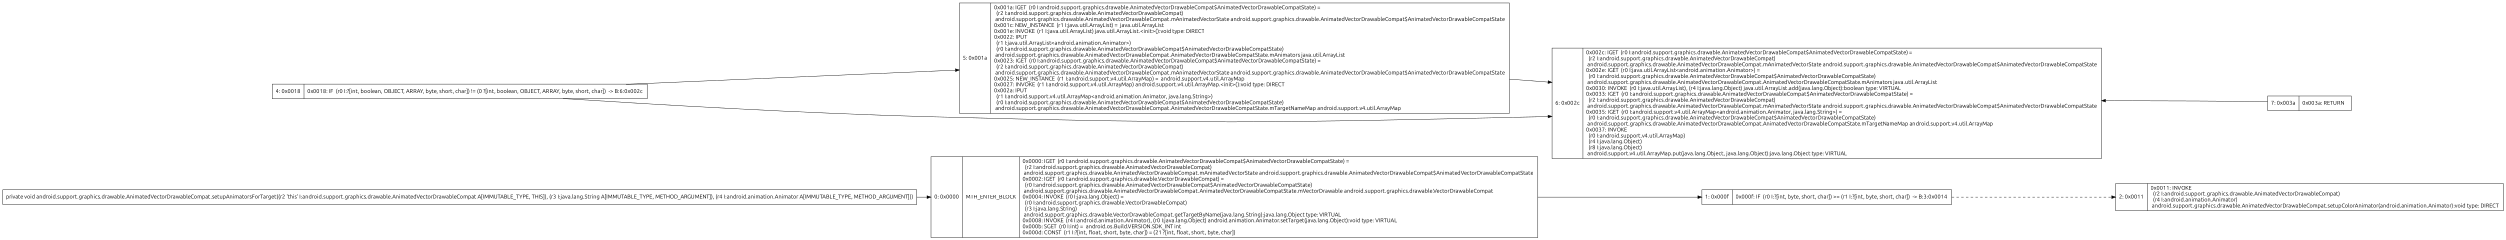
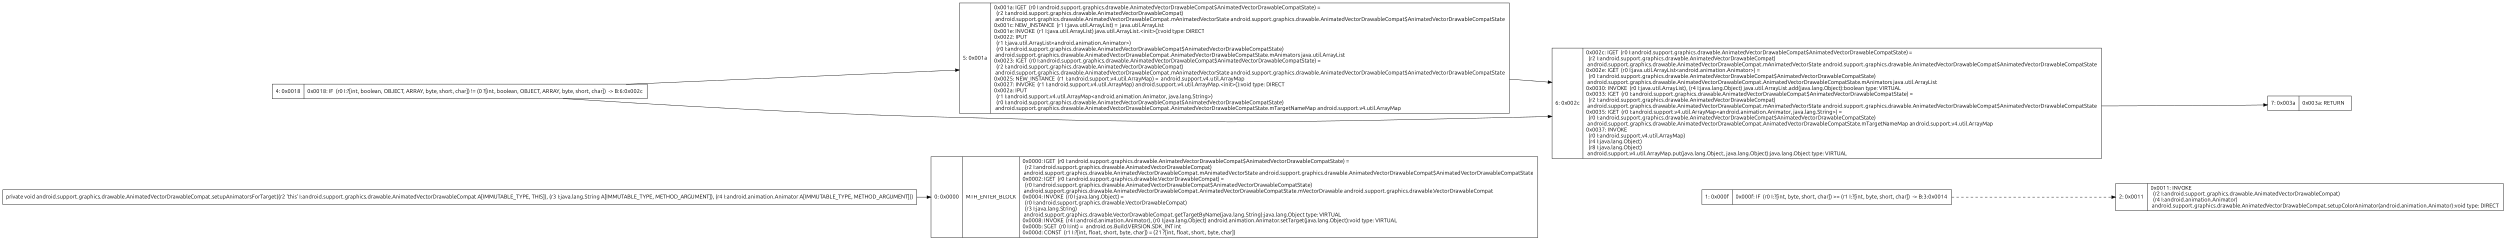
(2187, 101) -> (2183, 106)
(1618, 197) -> none
